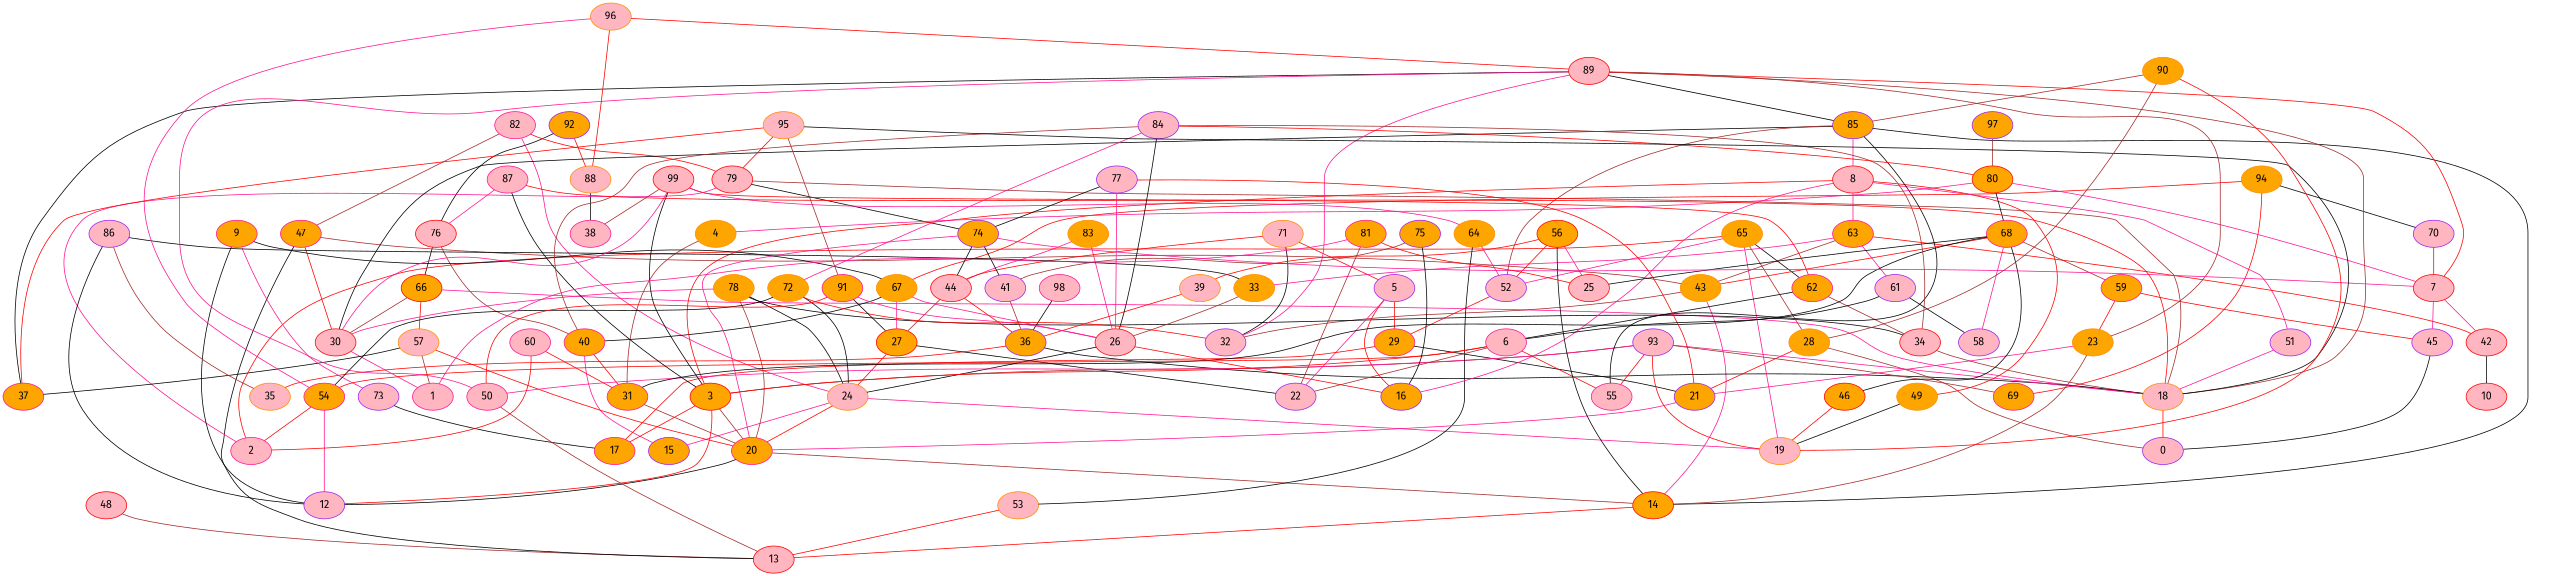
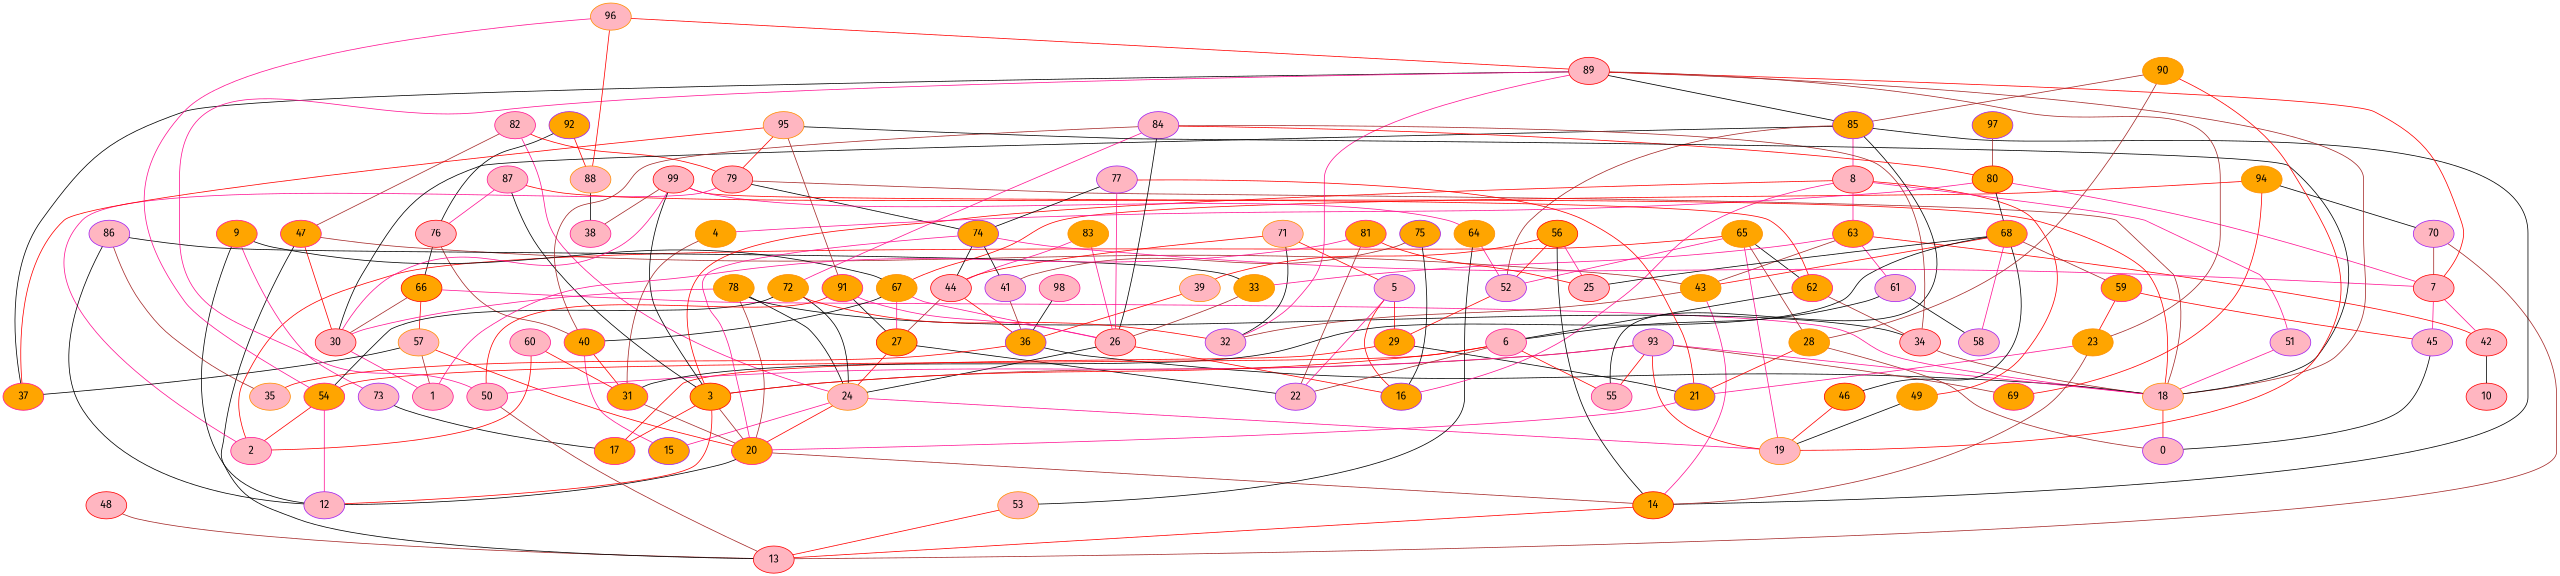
none -> (1805, 537)
